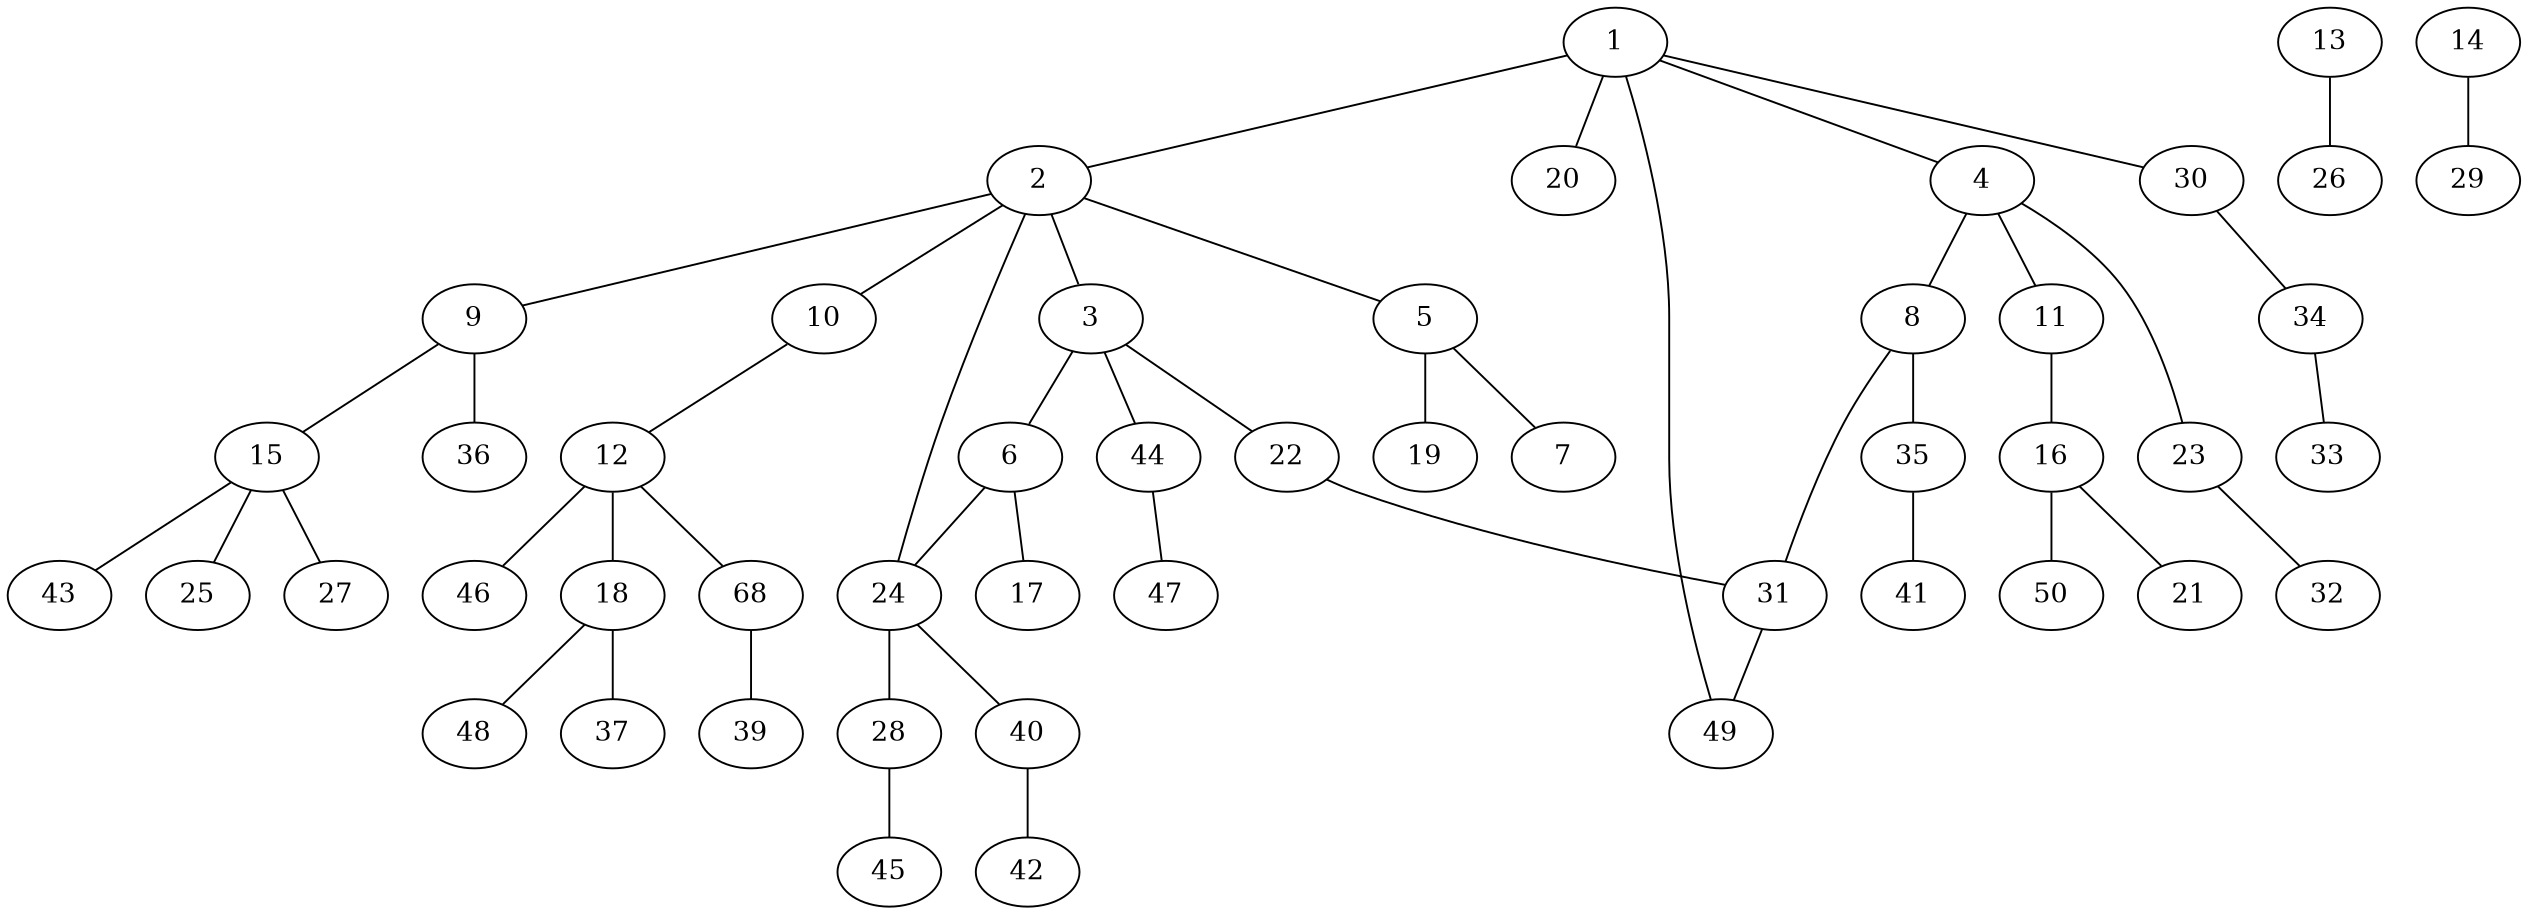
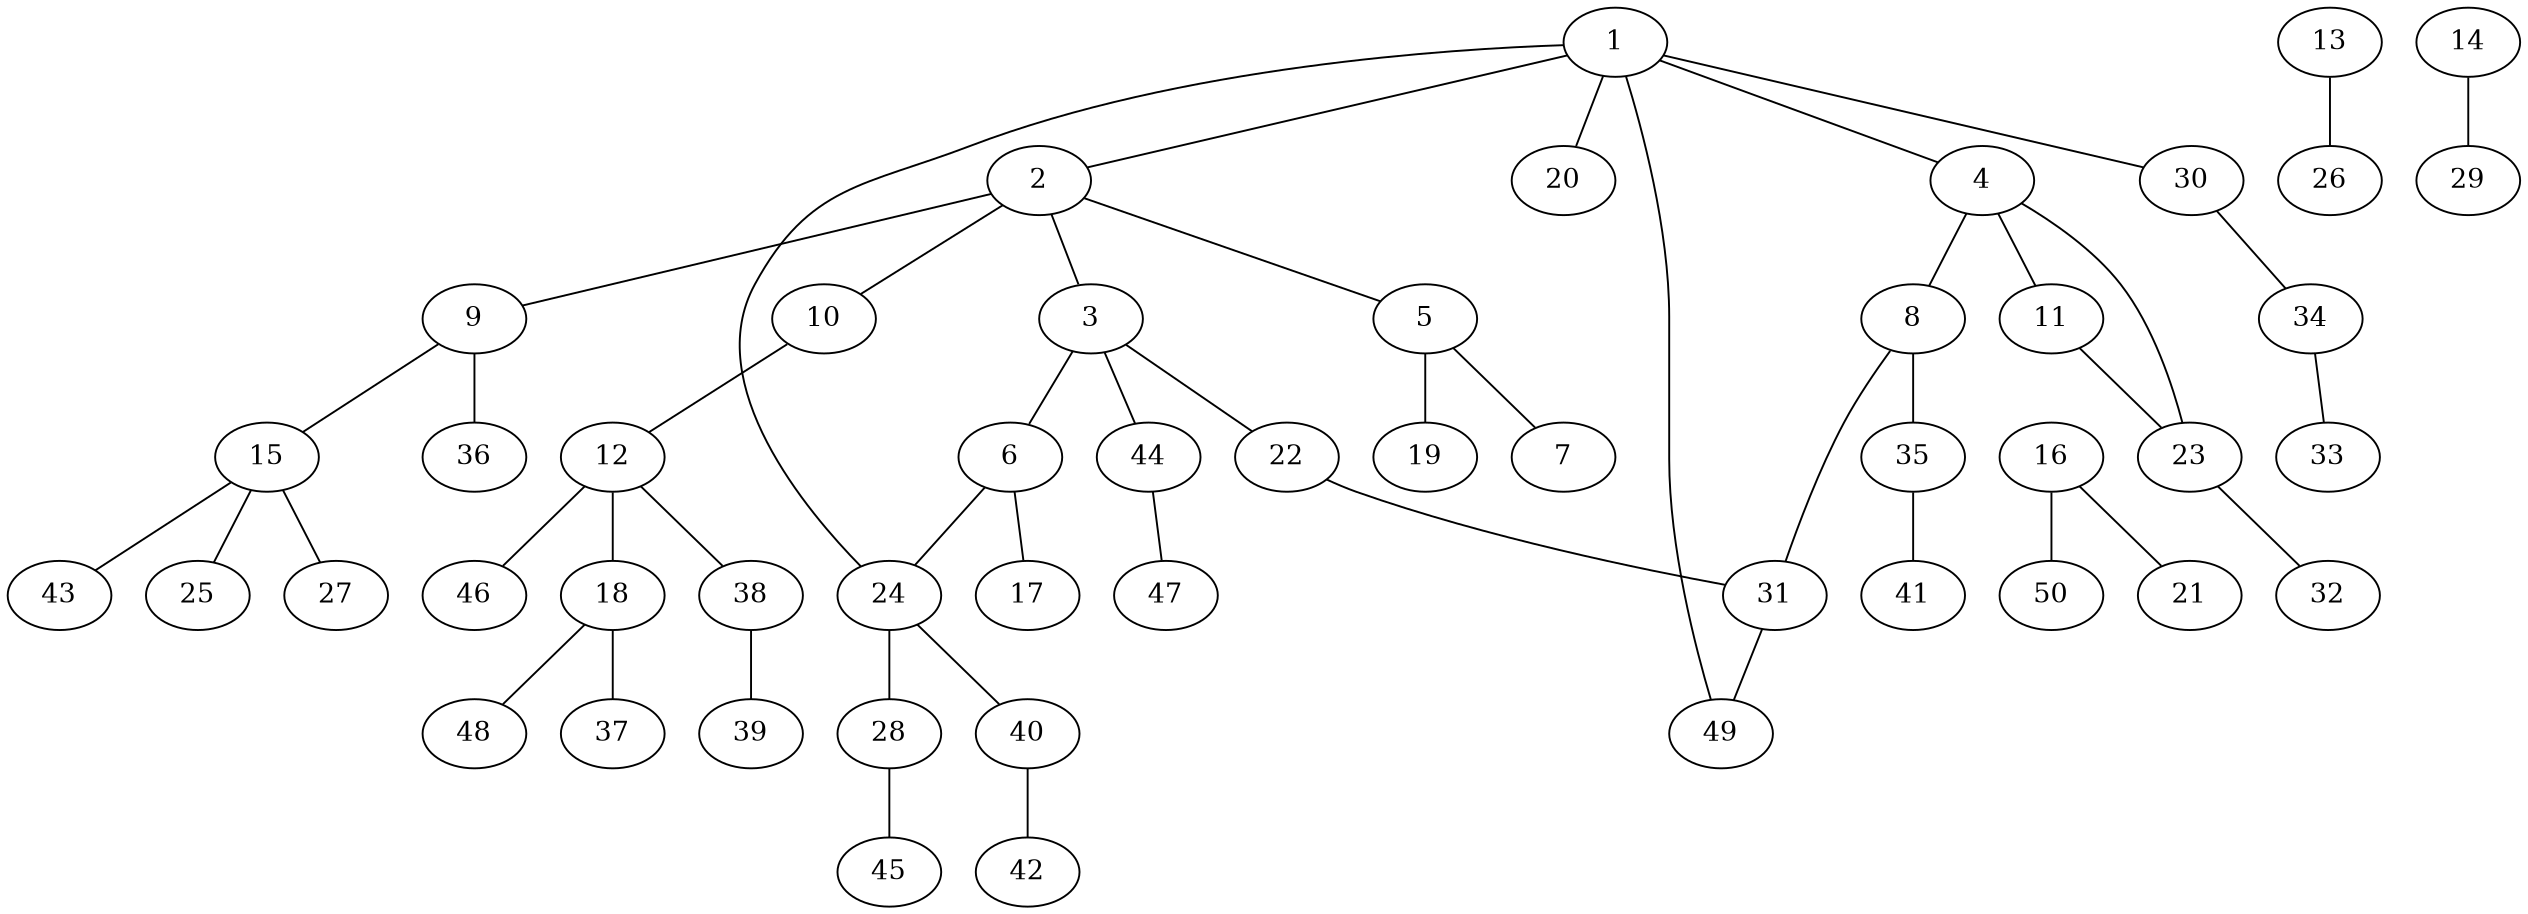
(955, 385) -> (979, 143)
(2051, 388) -> (2120, 388)
(751, 595) -> (751, 595)
